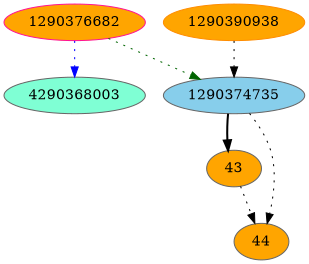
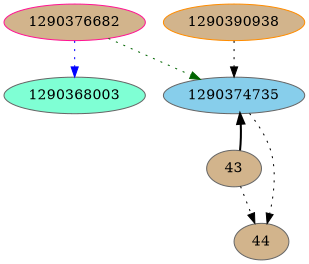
(75, 22) -> (75, 22)
(234, 22) -> (234, 22)
(75, 95) -> (75, 95)
(227, 127) -> (241, 137)
(234, 169) -> (234, 169)
(261, 242) -> (261, 242)
